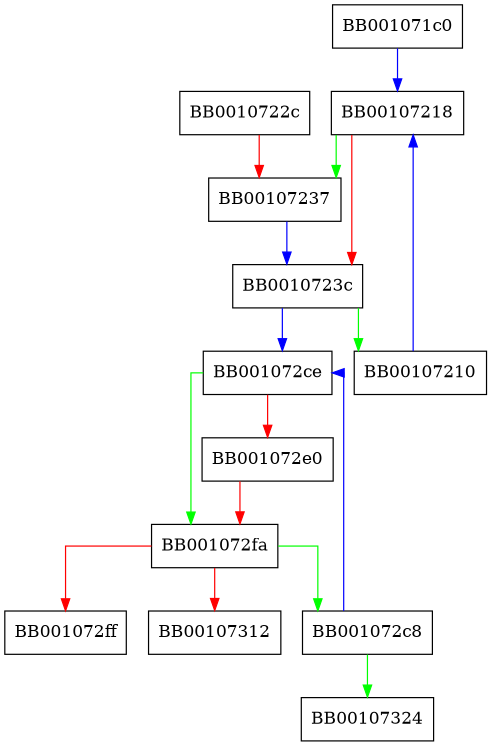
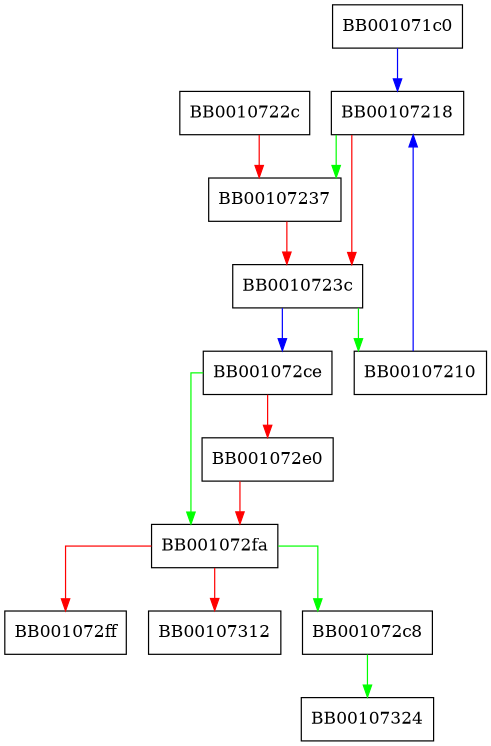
(287, 237) -> (287, 237)
(344, 491) -> none
